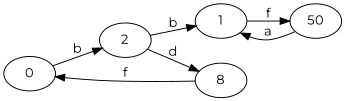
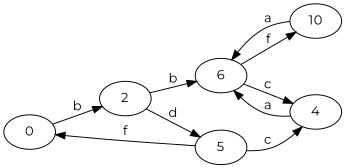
(221, 21) -> (221, 76)
(316, 21) -> (316, 21)
(221, 80) -> (221, 147)
none -> (316, 112)
